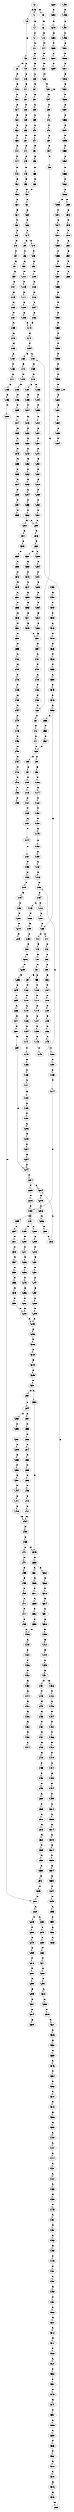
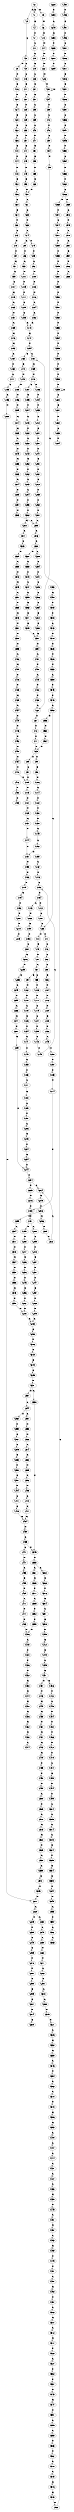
(17, 777) -> (22, 777)
(37, 851) -> (33, 851)
none -> (16, 1434)
